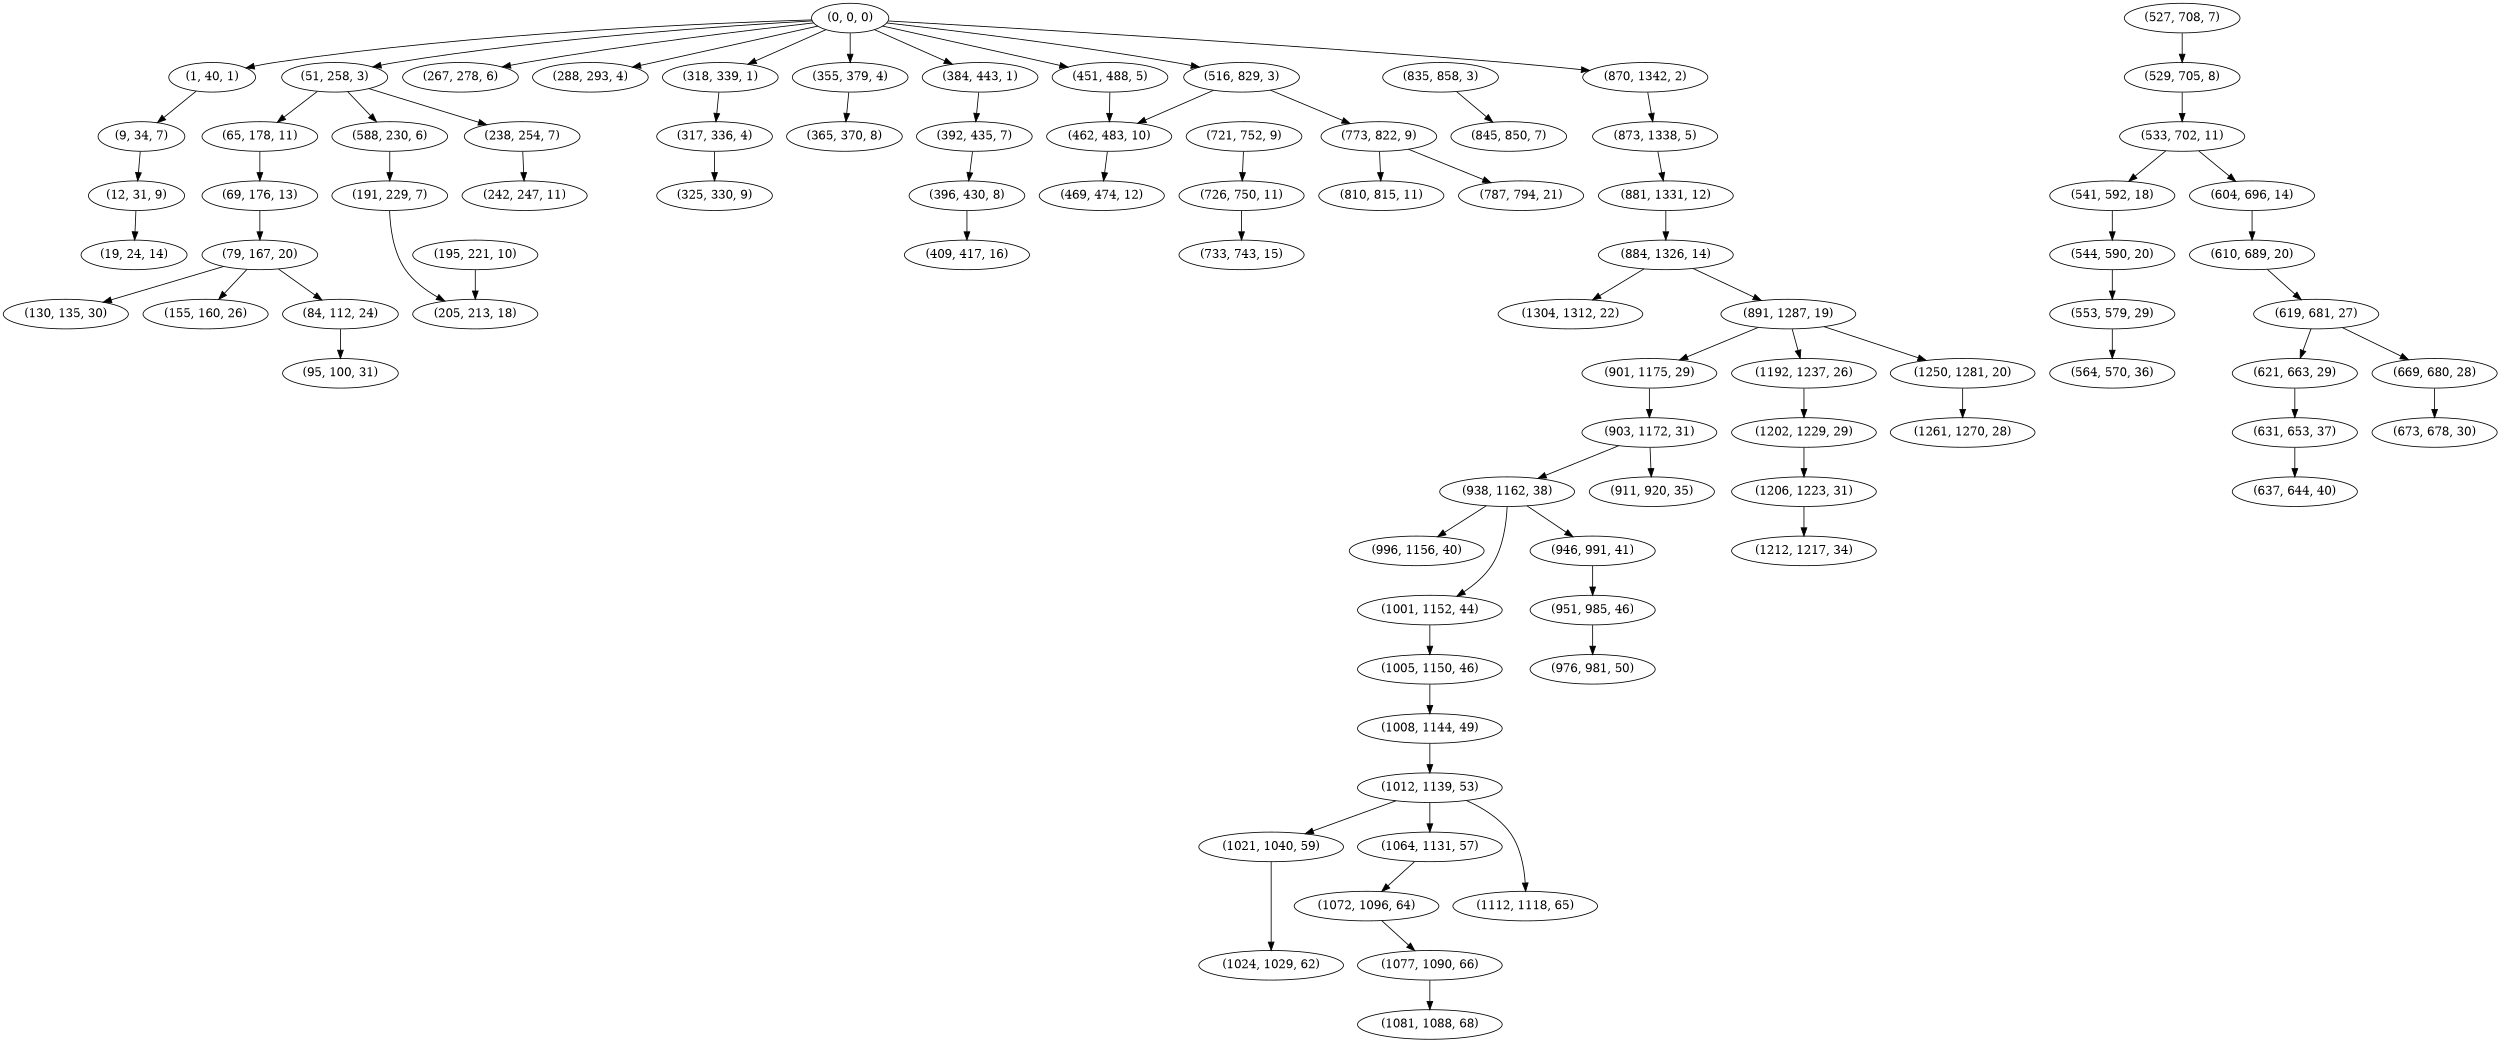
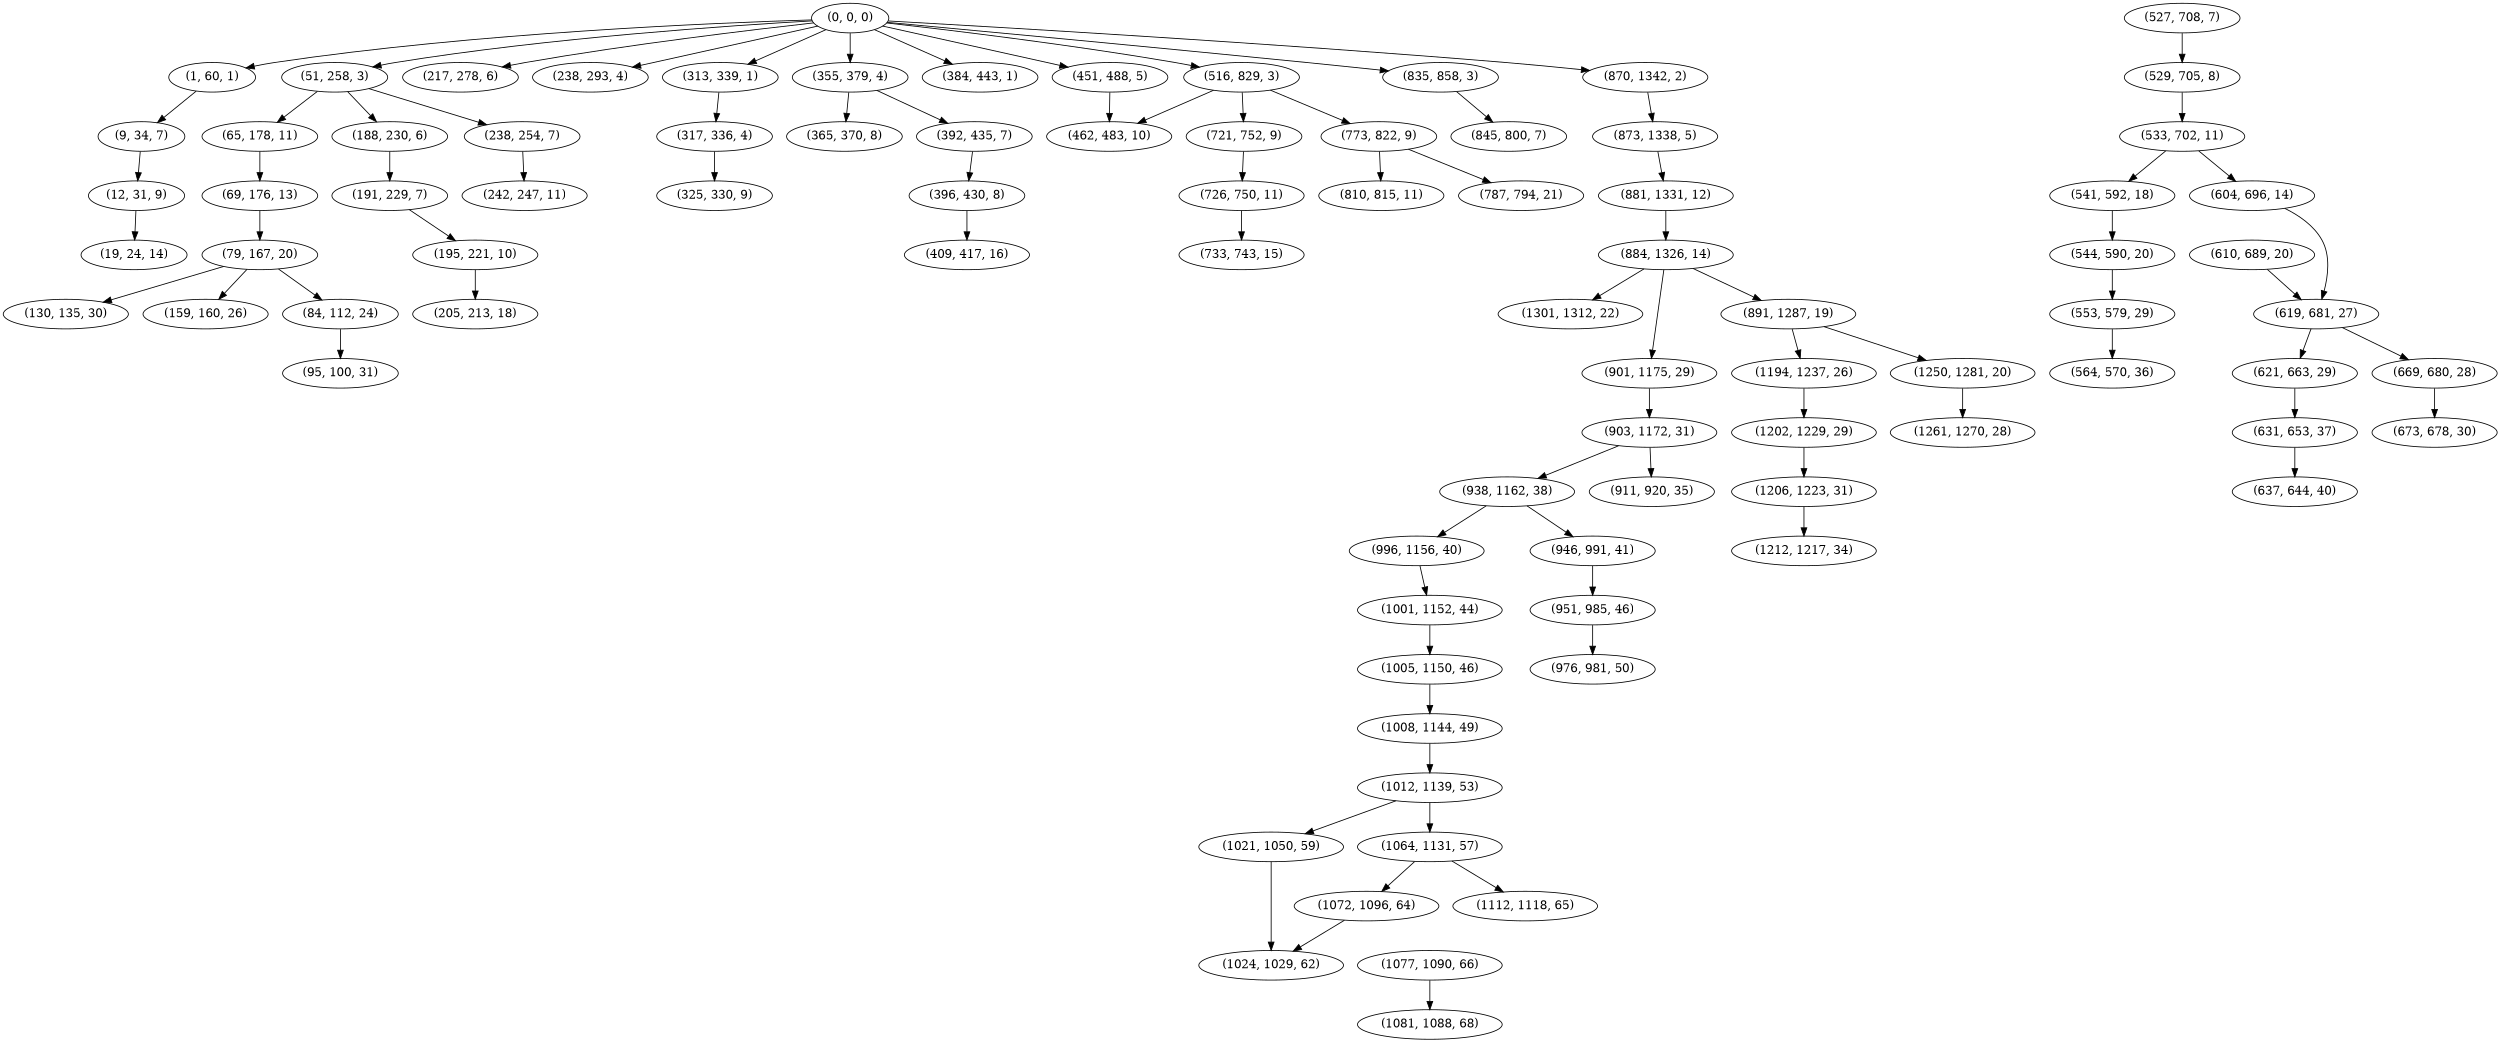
none -> (1134, 46)
(212, 77) -> (212, 77)
(460, 77) -> (460, 77)
(590, 77) -> (590, 77)
(720, 77) -> (720, 77)
(978, 103) -> (908, 105)
none -> (1243, 103)
(390, 136) -> (390, 136)
(1509, 136) -> (1509, 136)
(1102, 196) -> none
(2252, 221) -> (2323, 241)
(401, 261) -> (429, 223)
(206, 314) -> (206, 314)
(1570, 314) -> (1570, 314)
(1723, 342) -> (1658, 310)
(1804, 373) -> (1804, 373)
(1497, 555) -> (1422, 576)
(1510, 832) -> (1474, 874)
(1271, 847) -> (1271, 847)
(1395, 933) -> (1322, 934)
